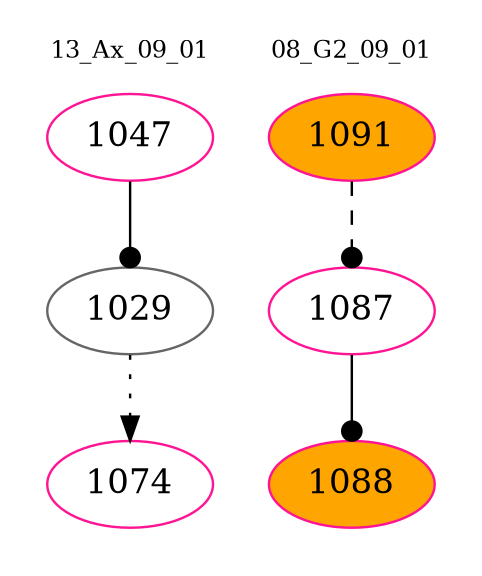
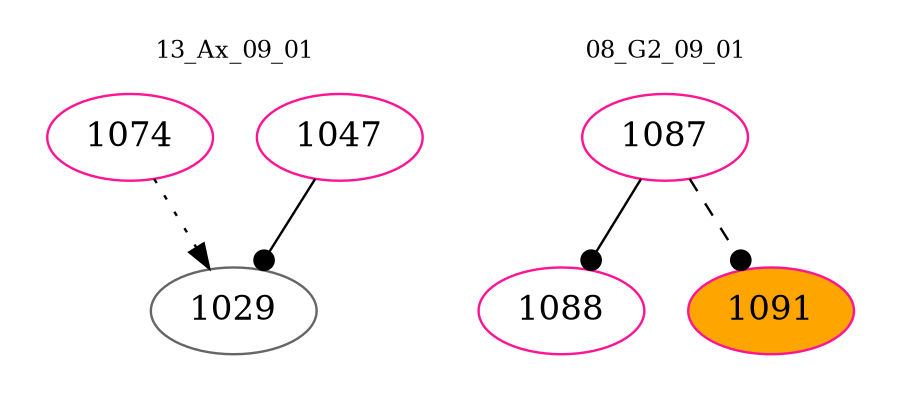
(352, 215) -> (713, 215)
(130, 386) -> (175, 213)
(352, 484) -> (561, 311)
